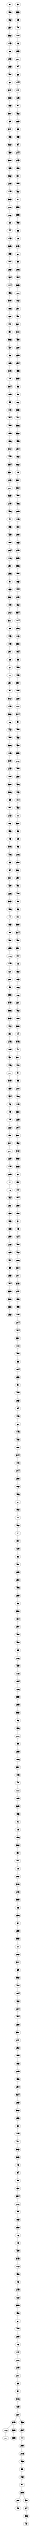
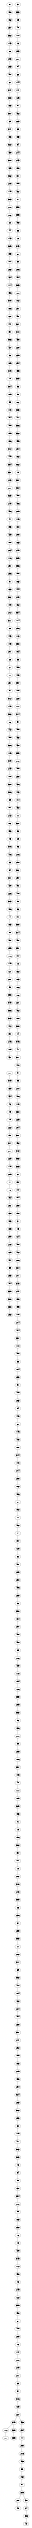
(10, 1065) -> none
